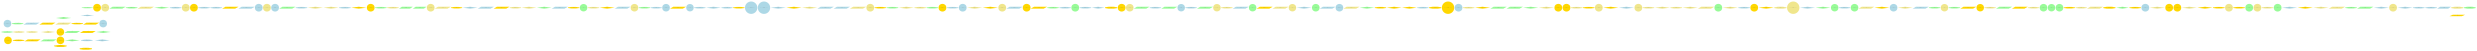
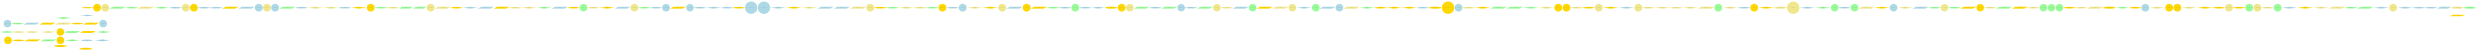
(87, 8) -> (87, 8)
